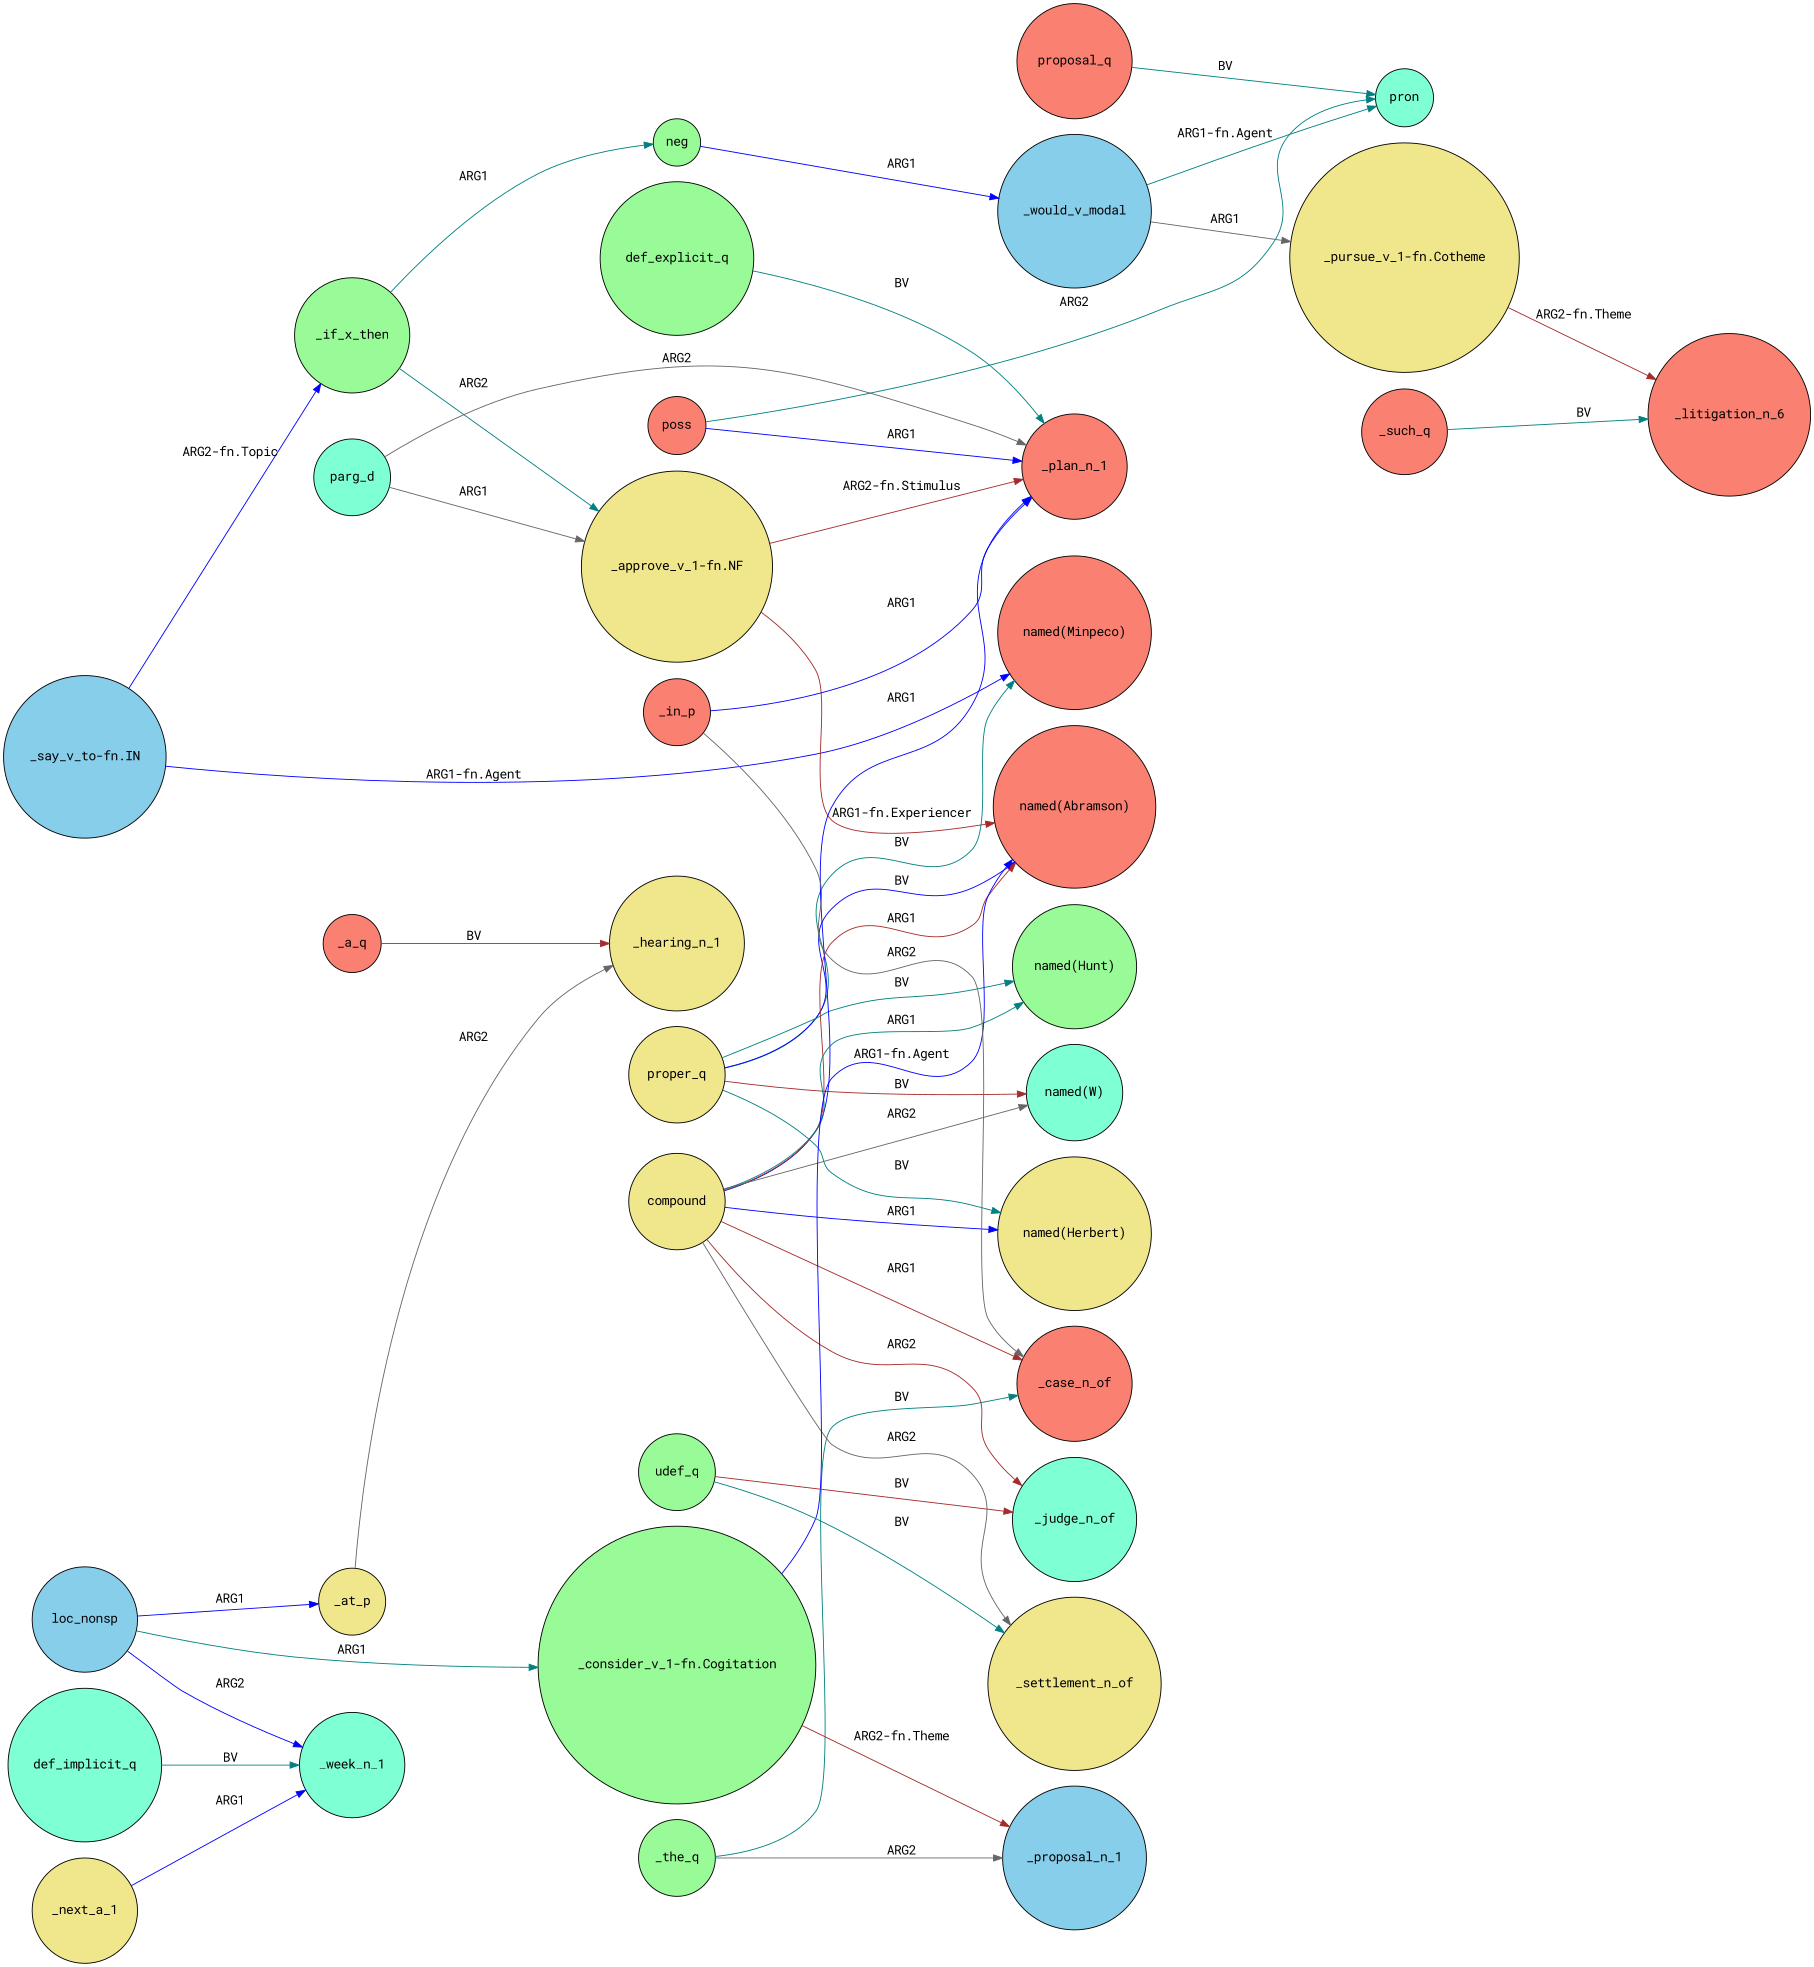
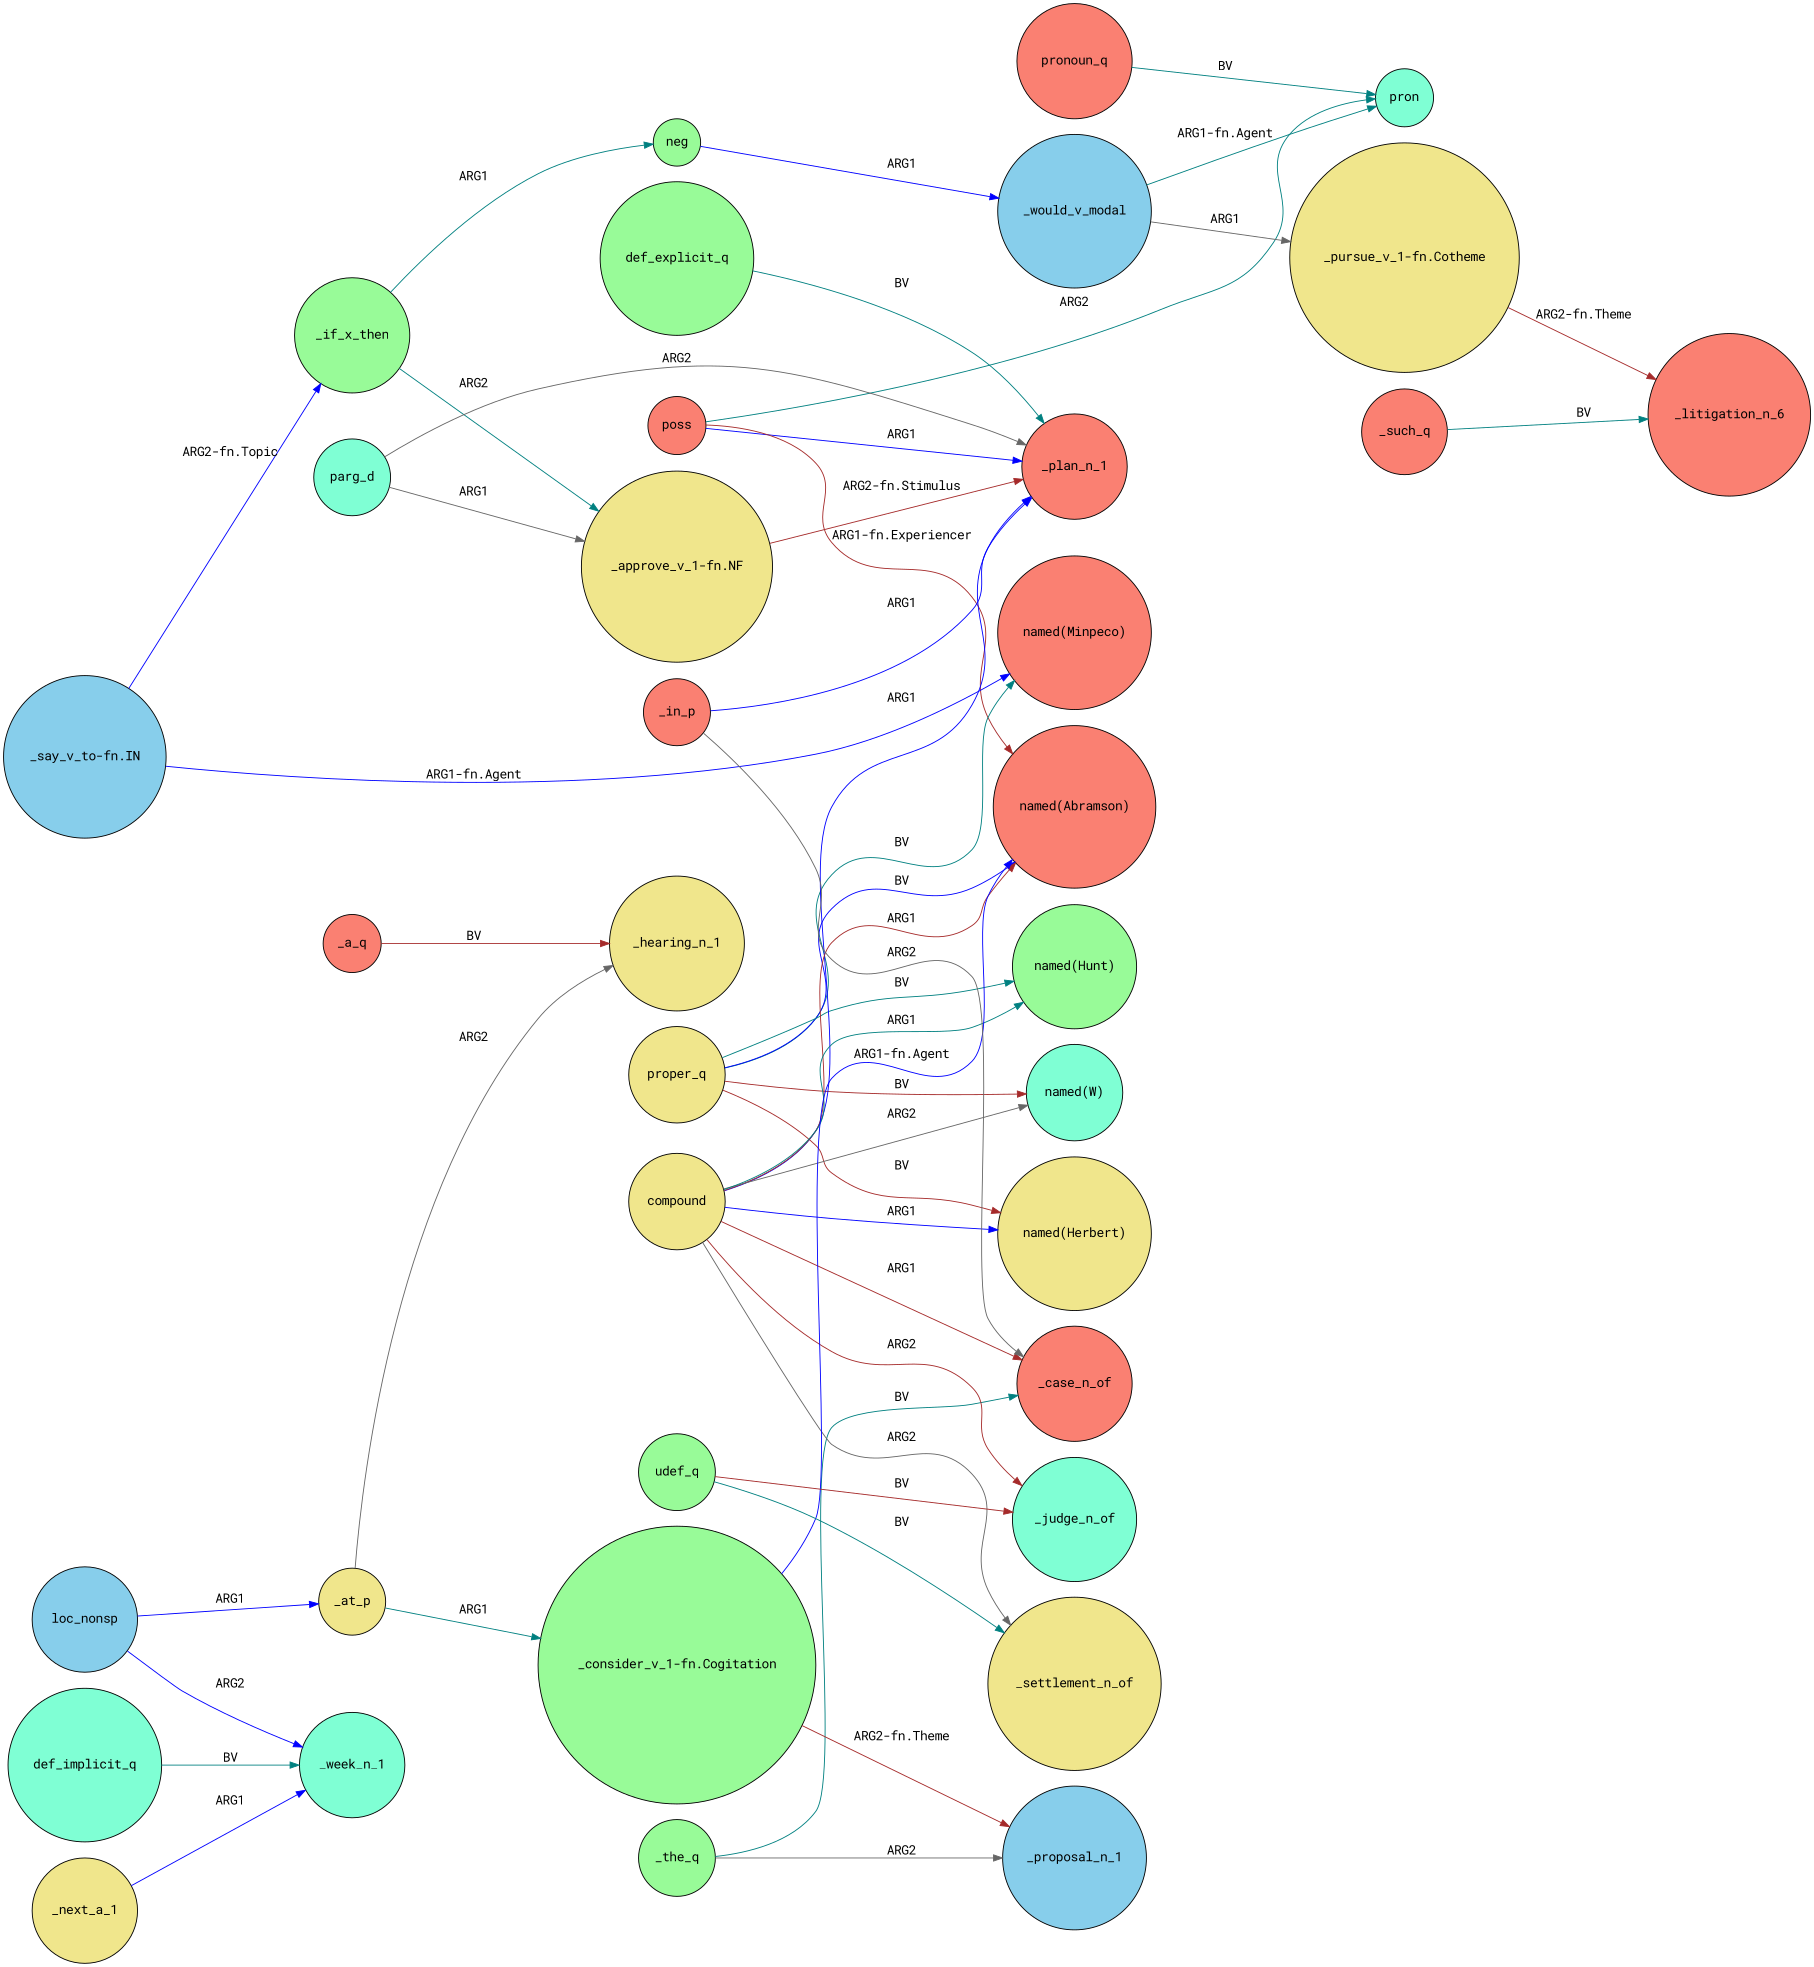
(1075, 61) -> (1075, 61)
(821, 784) -> (881, 568)
(843, 1180) -> (843, 1180)
(332, 1660) -> (459, 1622)
